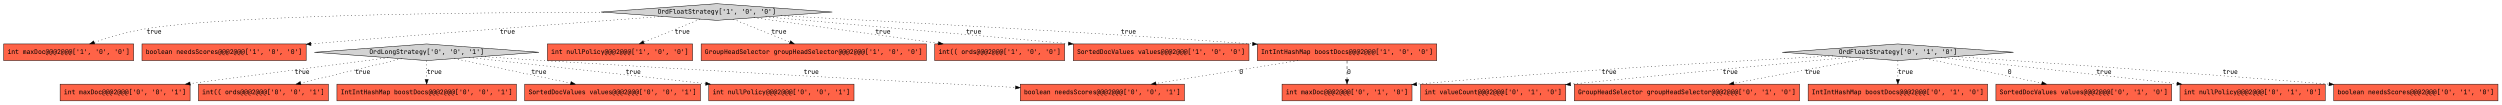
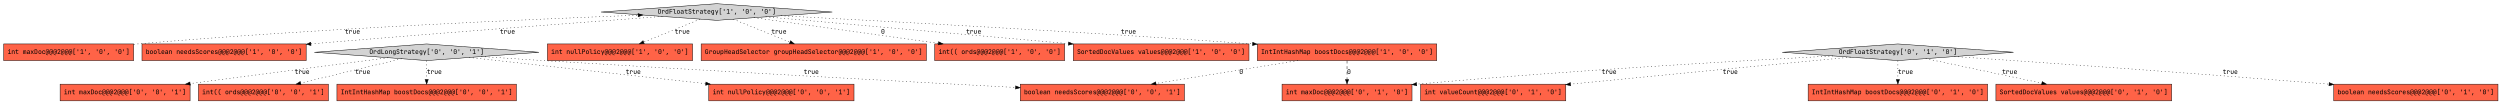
(348, 16) -> (386, 27)
(883, 32) -> (883, 32)
(2010, 72) -> (2010, 72)
(613, 92) -> none
(1687, 92) -> none
(2253, 92) -> none
